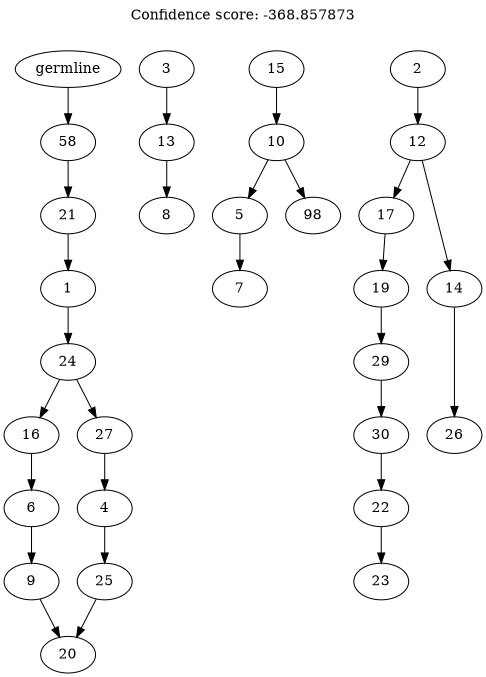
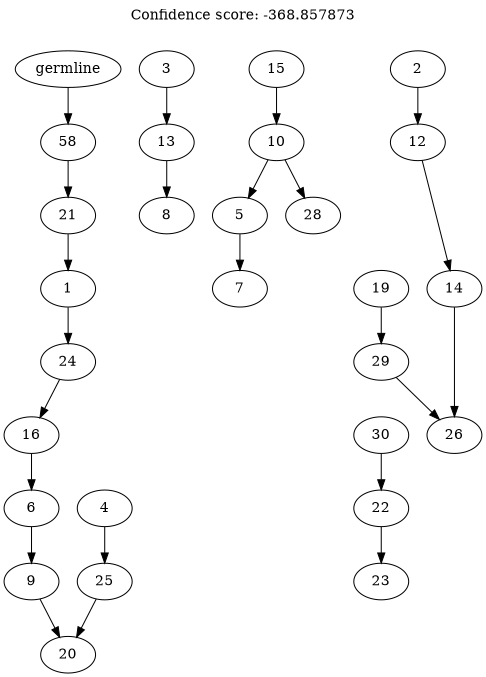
(313, 216) -> (313, 216)
(386, 216) -> none
(381, 394) -> (414, 395)
(105, 435) -> none
